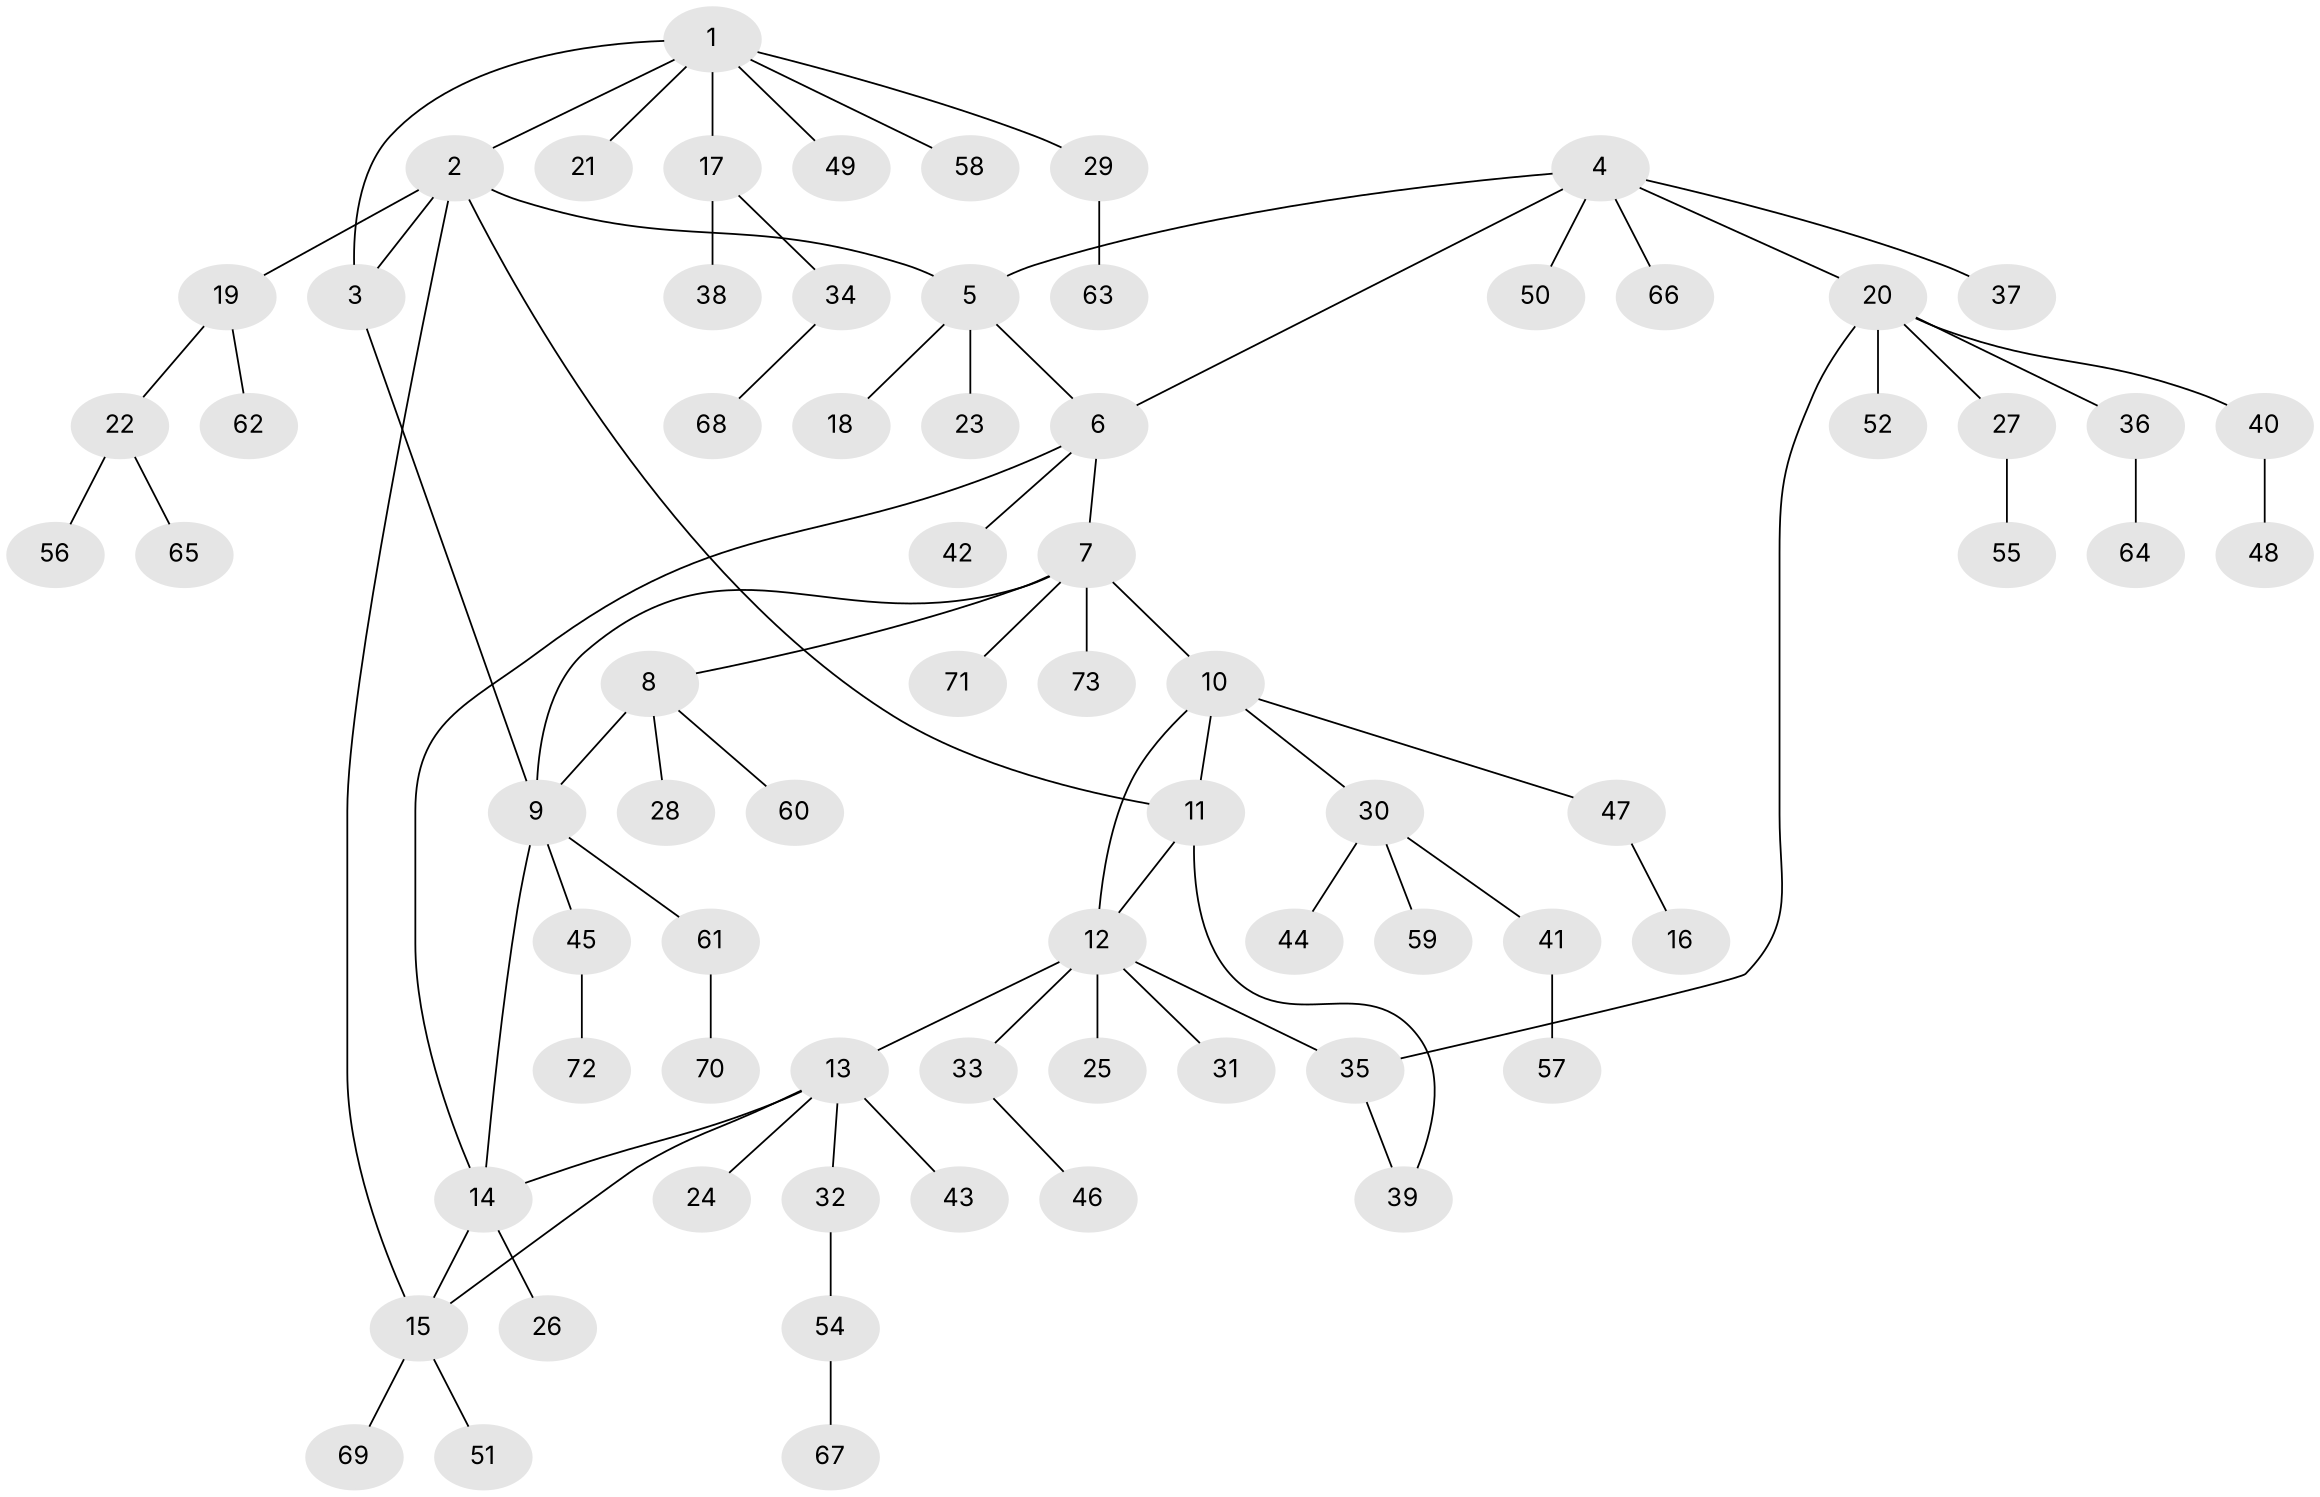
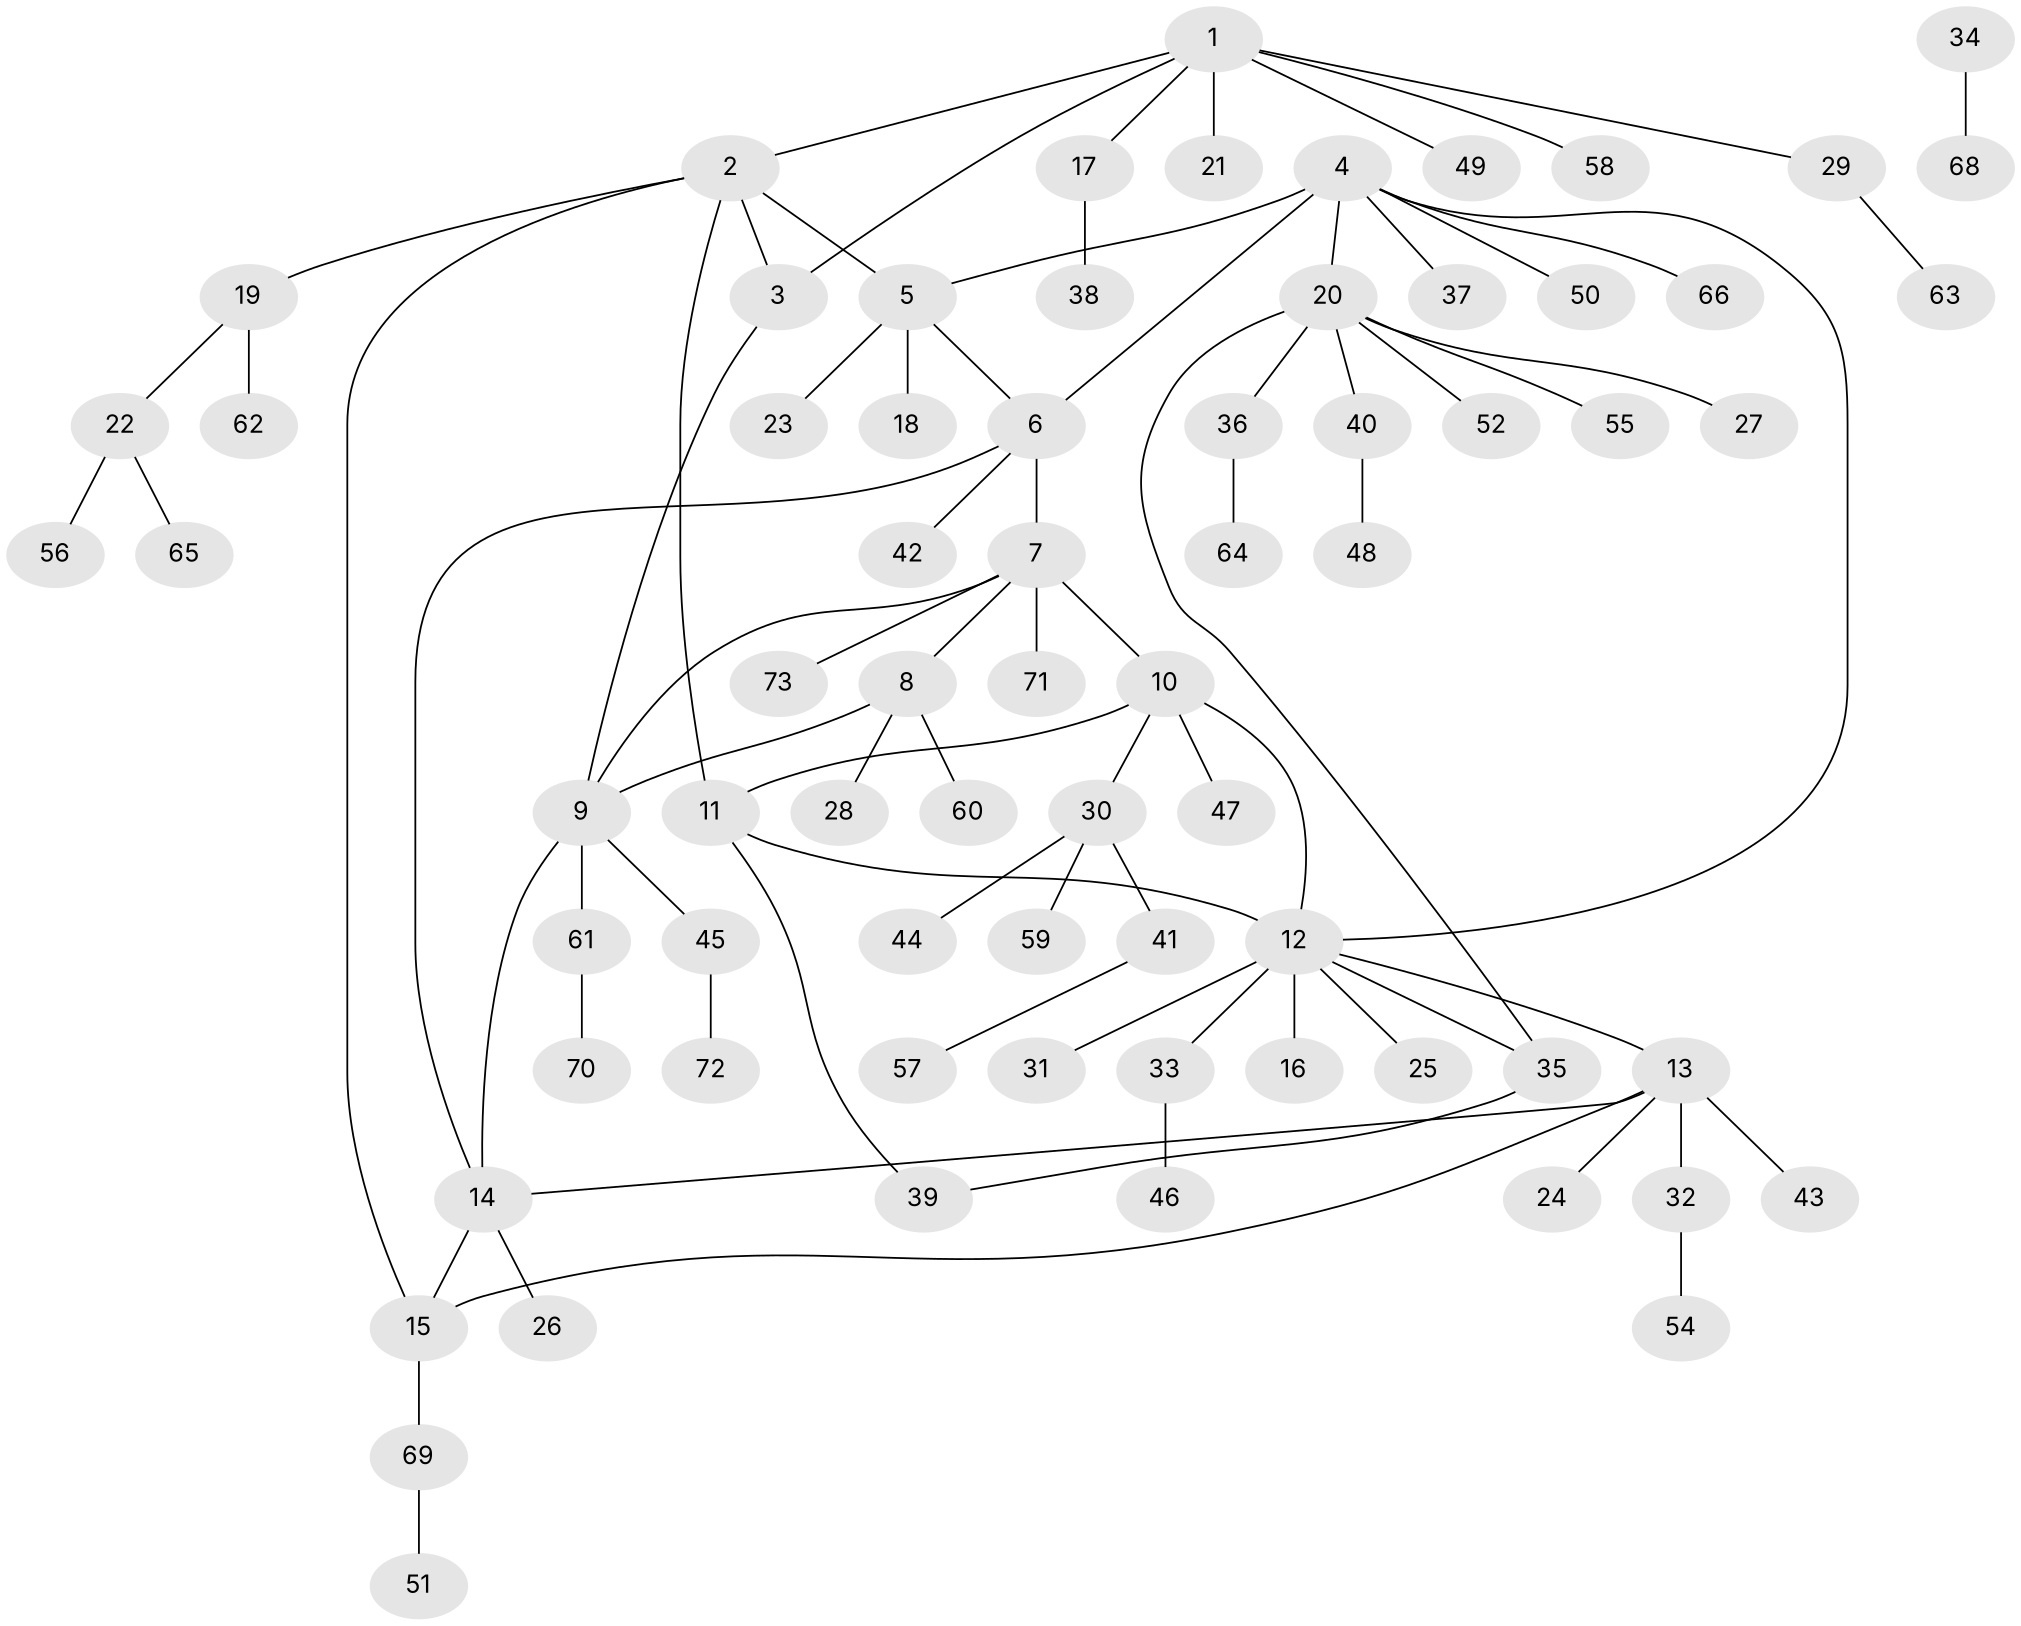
(769, 225) -> none
(2007, 491) -> (1480, 364)
none -> (1848, 565)
(1649, 877) -> (1294, 1006)
(451, 1393) -> (419, 1522)
(831, 1457) -> none
